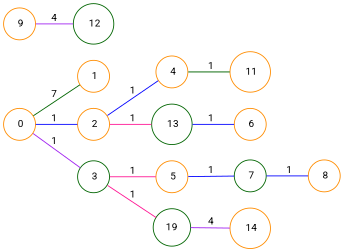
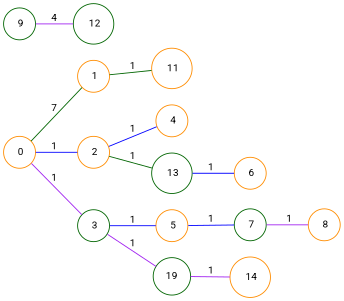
(20, 24) -> (20, 24)
(209, 72) -> (131, 73)
(131, 124) -> (131, 162)
(287, 176) -> (287, 225)
(133, 177) -> (133, 226)
(132, 201) -> (132, 250)
(211, 222) -> (211, 271)
